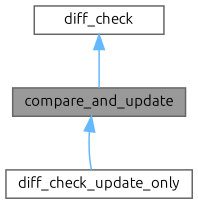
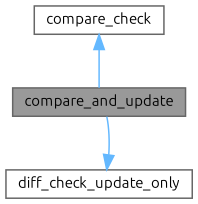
(99, 20) -> (99, 20)
(89, 151) -> (109, 136)
